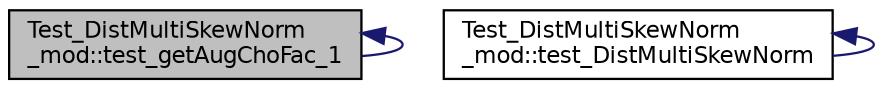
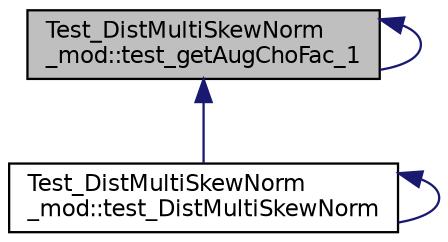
none -> (204, 133)
